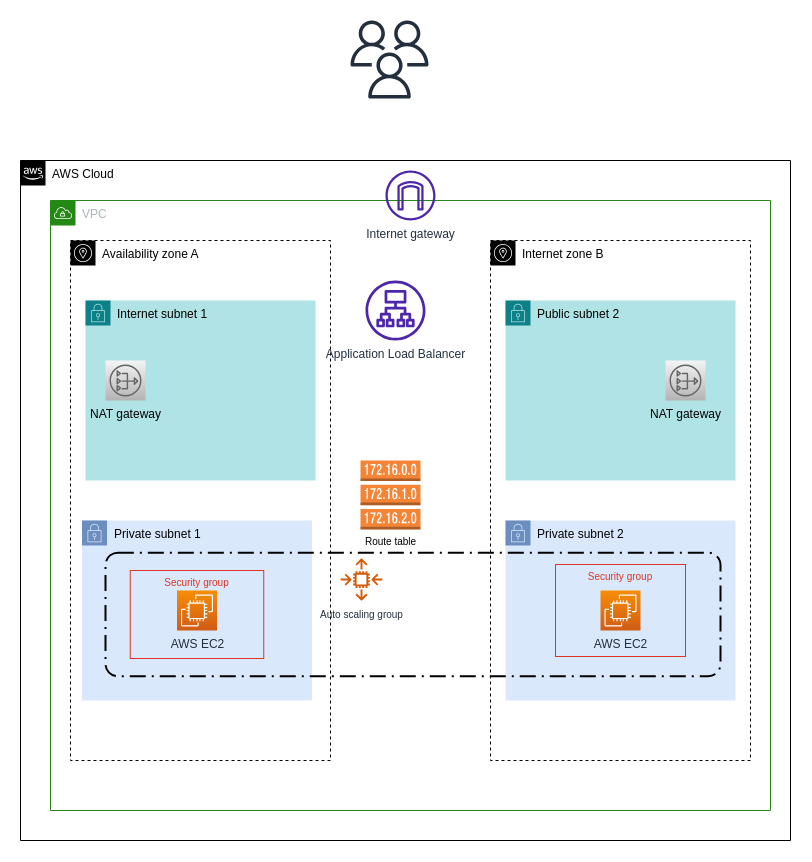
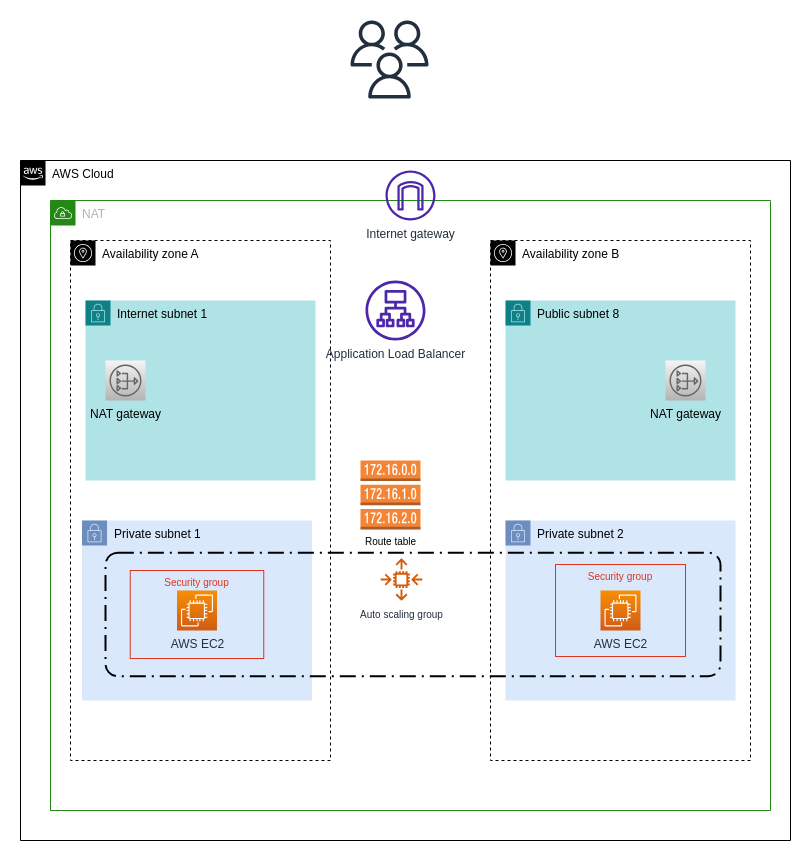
(93, 215) -> (93, 215)
(570, 255) -> (575, 255)
(582, 315) -> (582, 315)
(362, 580) -> (402, 580)
